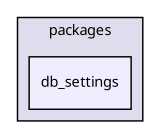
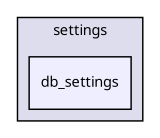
(80, 31) -> (80, 31)
